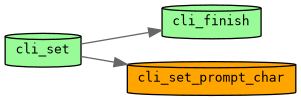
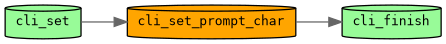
(115, 38) -> (312, 22)
